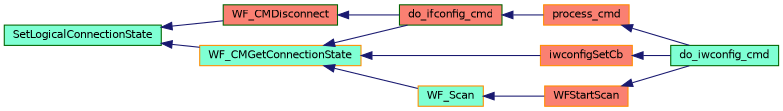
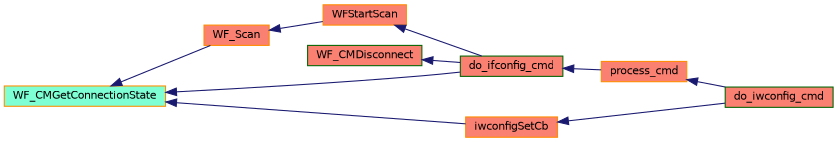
(83, 35) -> none
(725, 56) -> (779, 97)
(661, 74) -> (443, 42)
(451, 96) -> (237, 35)
